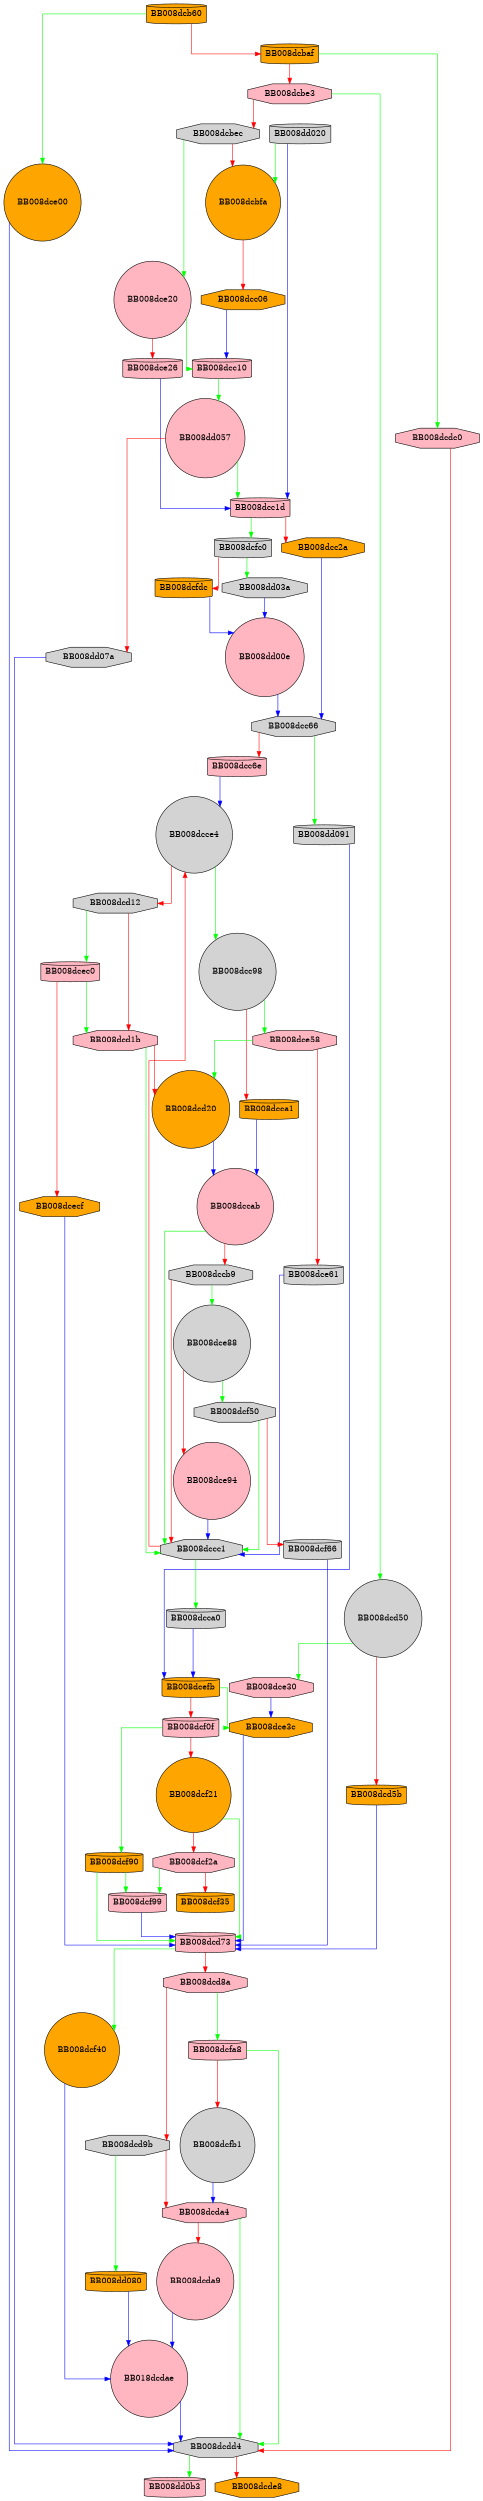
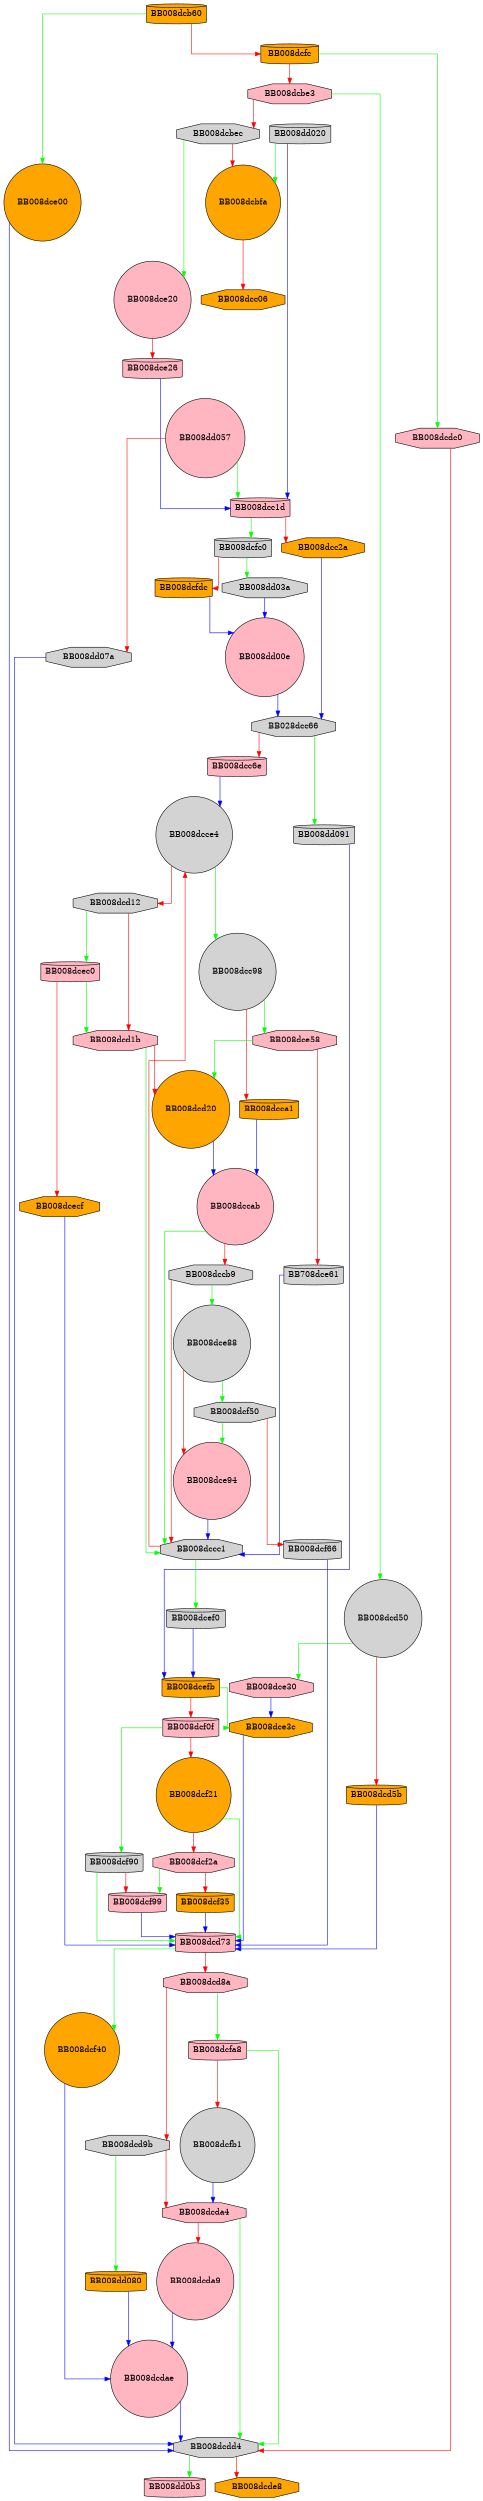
(290, 54) -> (290, 54)
(222, 368) -> none
(294, 727) -> (294, 727)
(314, 1275) -> (314, 1275)
(259, 1491) -> (222, 1430)
(196, 1619) -> (196, 1619)
(114, 1863) -> (114, 1863)
(126, 1880) -> (126, 1880)
none -> (205, 1920)
(149, 2379) -> (149, 2379)
